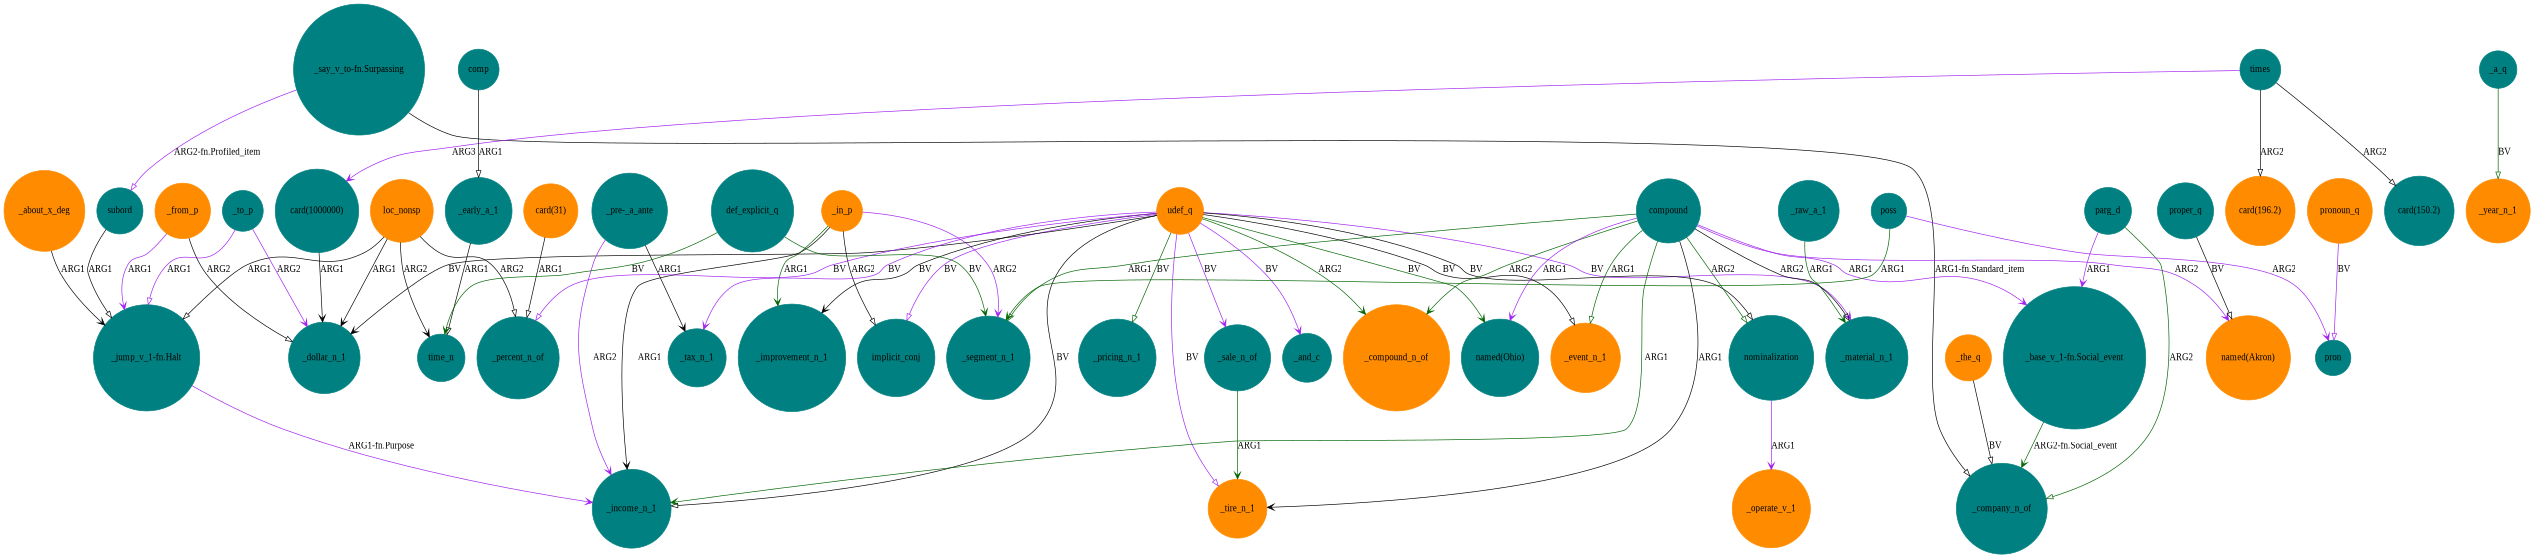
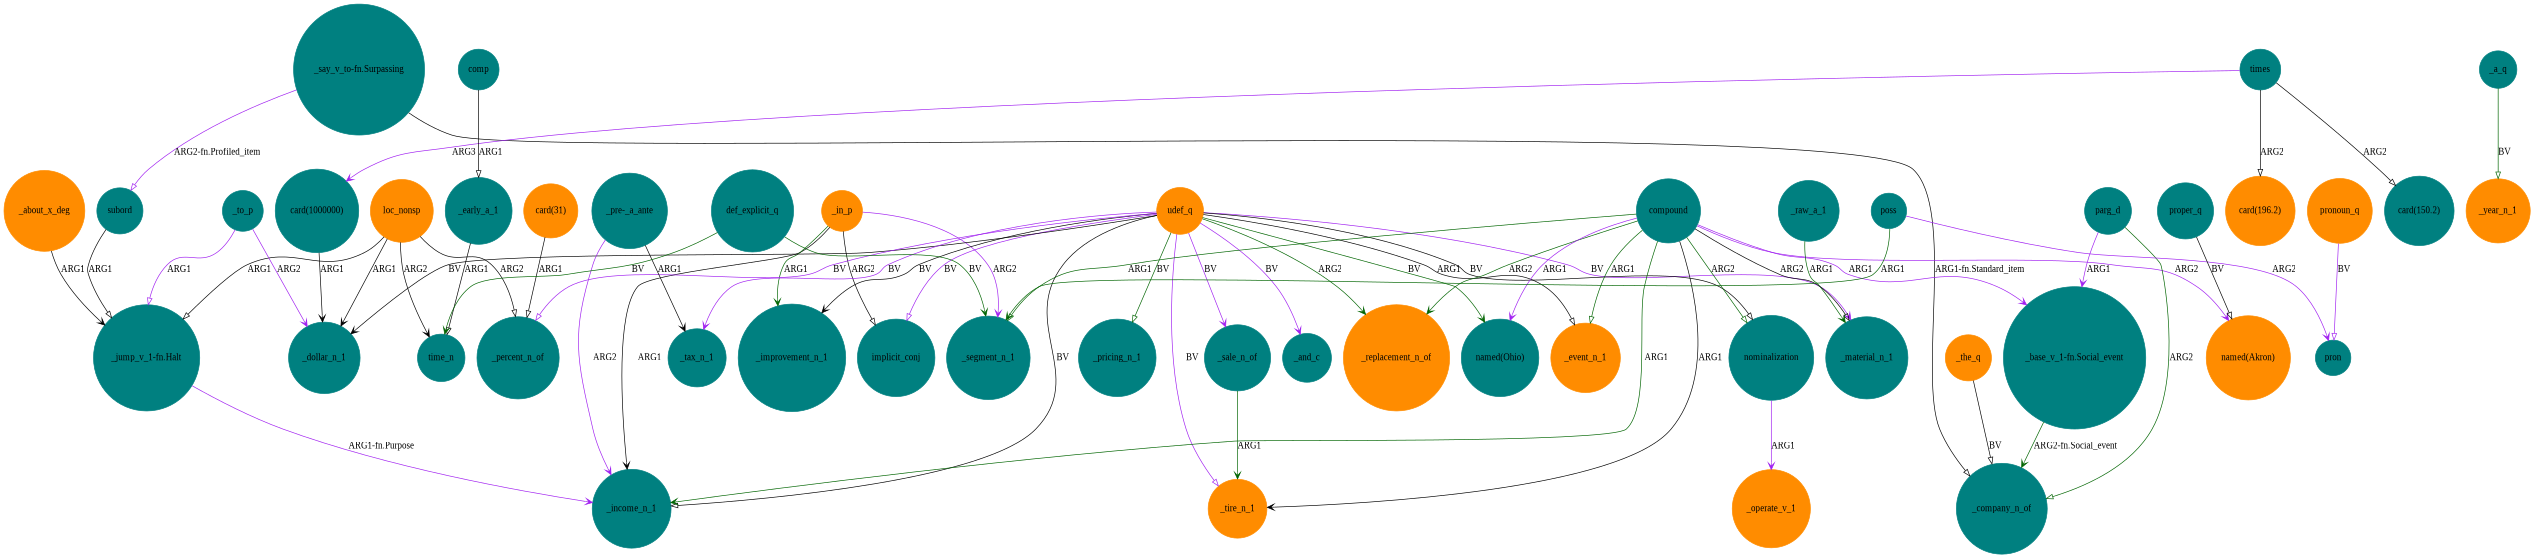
(183, 211) -> none
(1449, 270) -> (1449, 270)
(1397, 358) -> (1397, 358)
